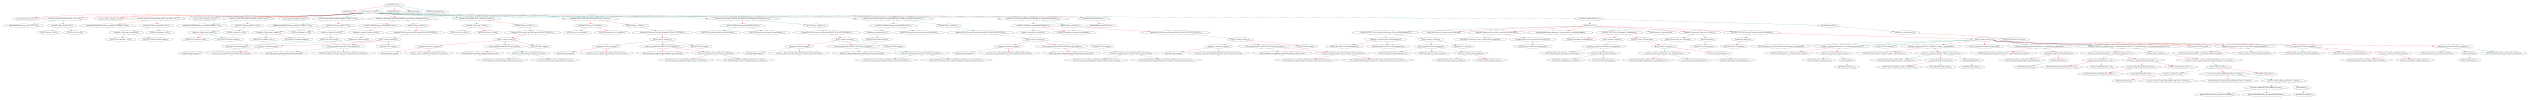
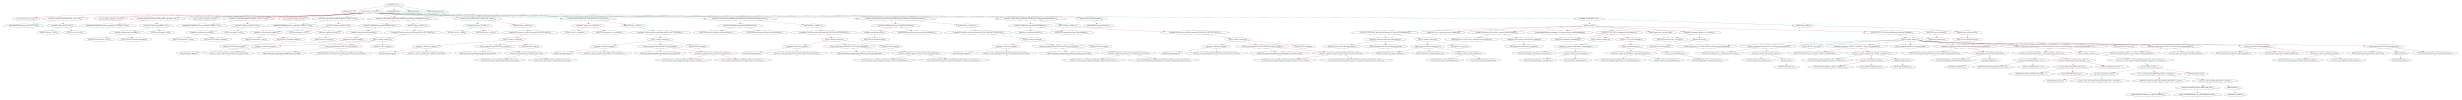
(1739, 43) -> (1937, 36)
